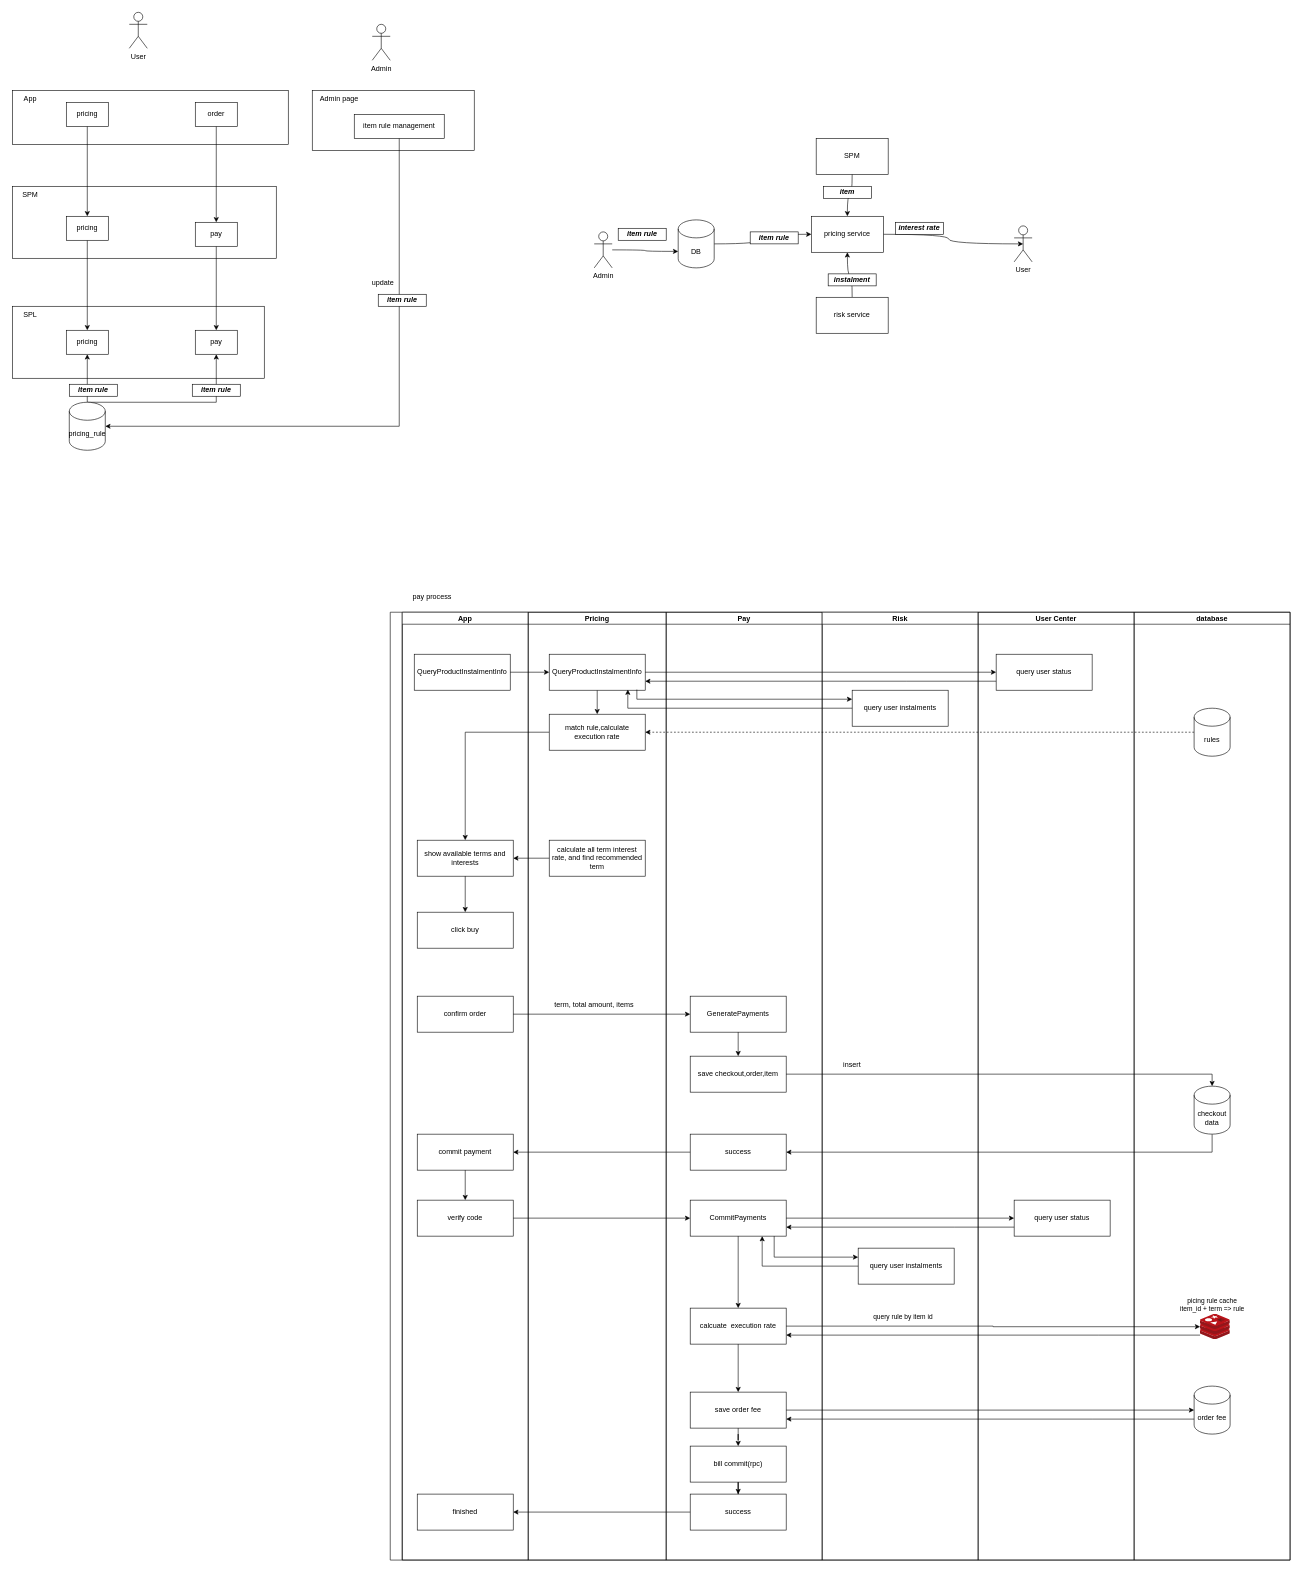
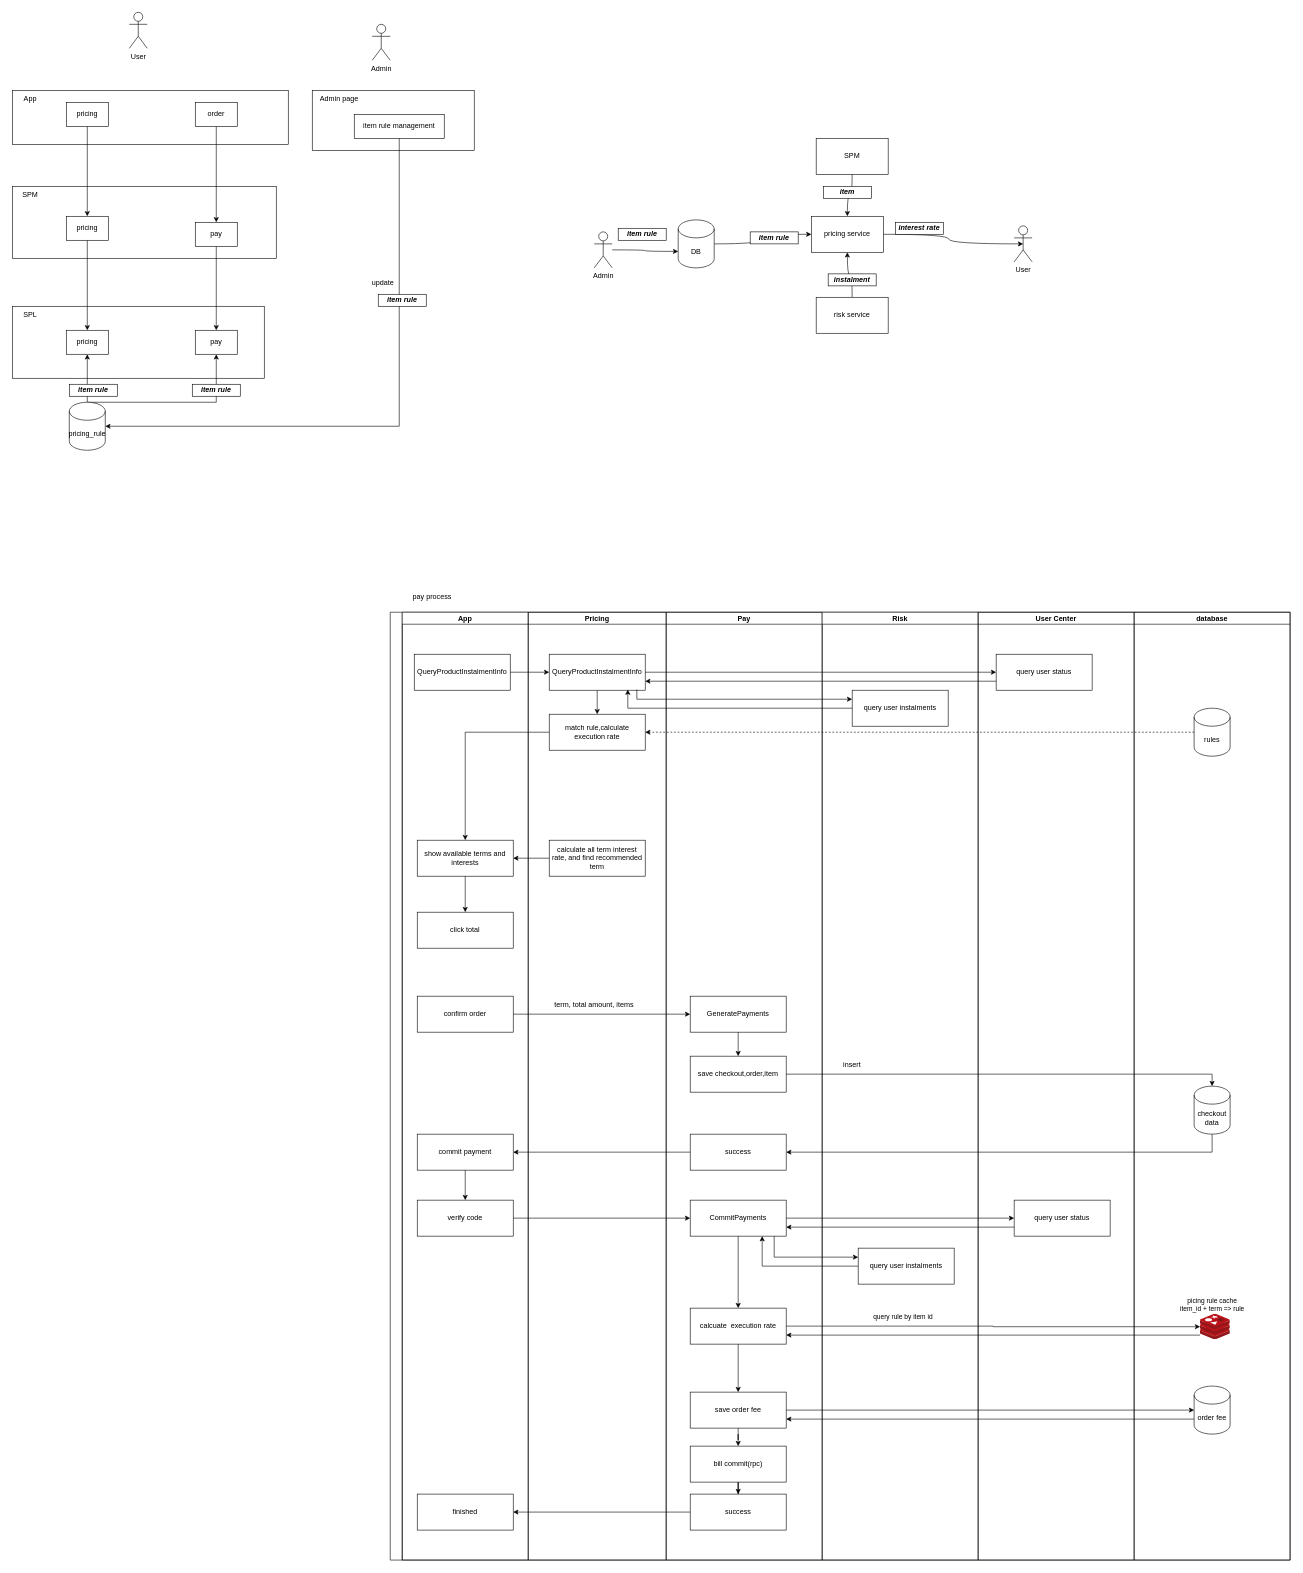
(465, 930) -> (465, 930)
